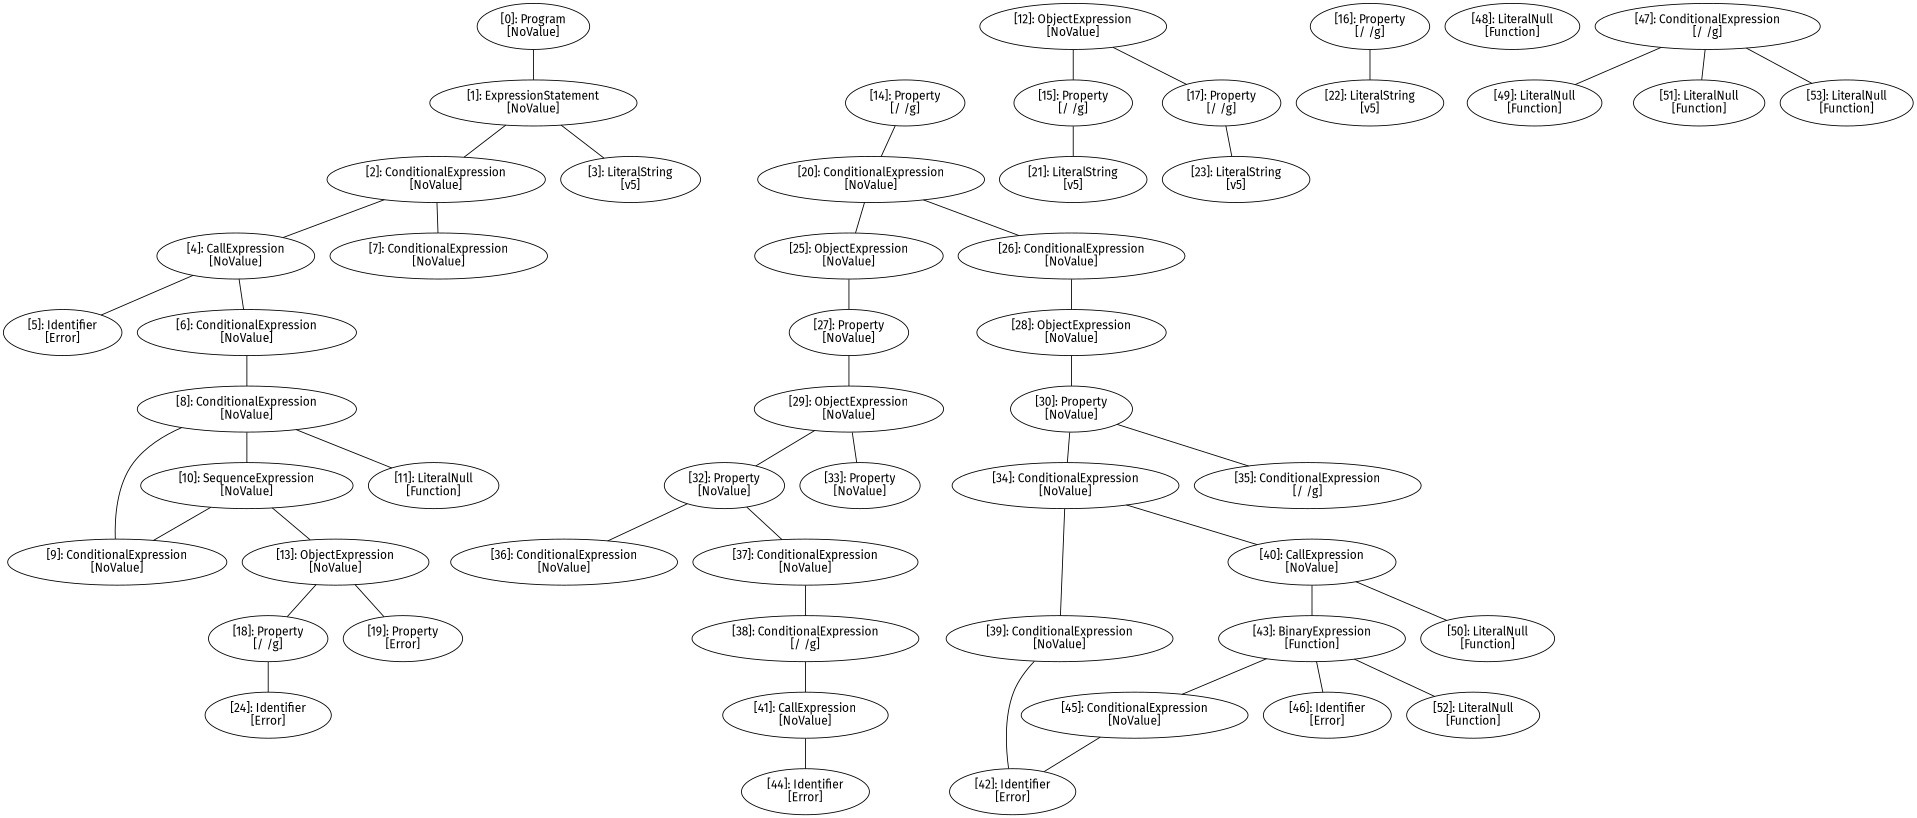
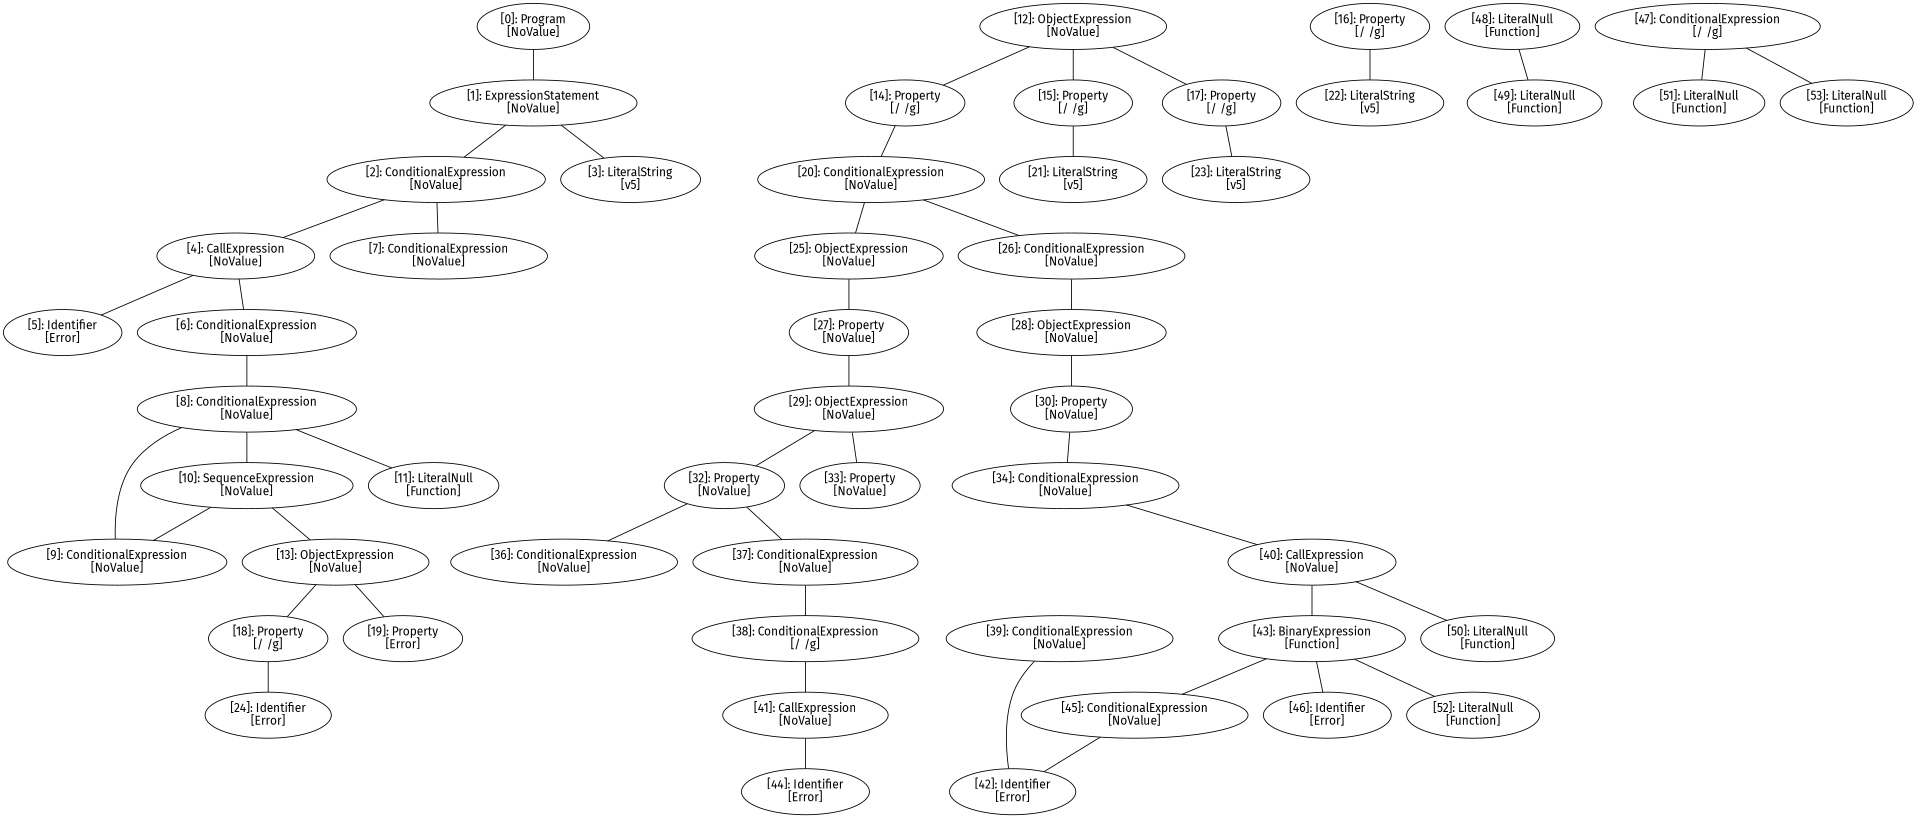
none -> (986, 66)
(1618, 66) -> (1523, 65)
(1308, 486) -> none
(1063, 562) -> none
